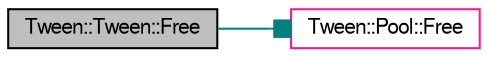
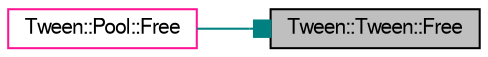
(244, 29) -> (223, 29)
